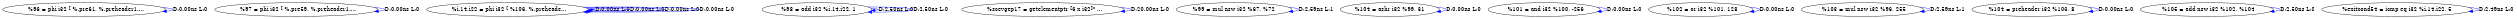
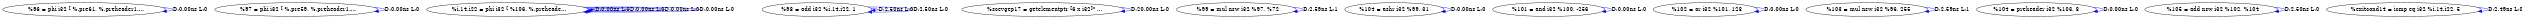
(1234, 10) -> (1236, 10)
(2397, 10) -> (2404, 10)
